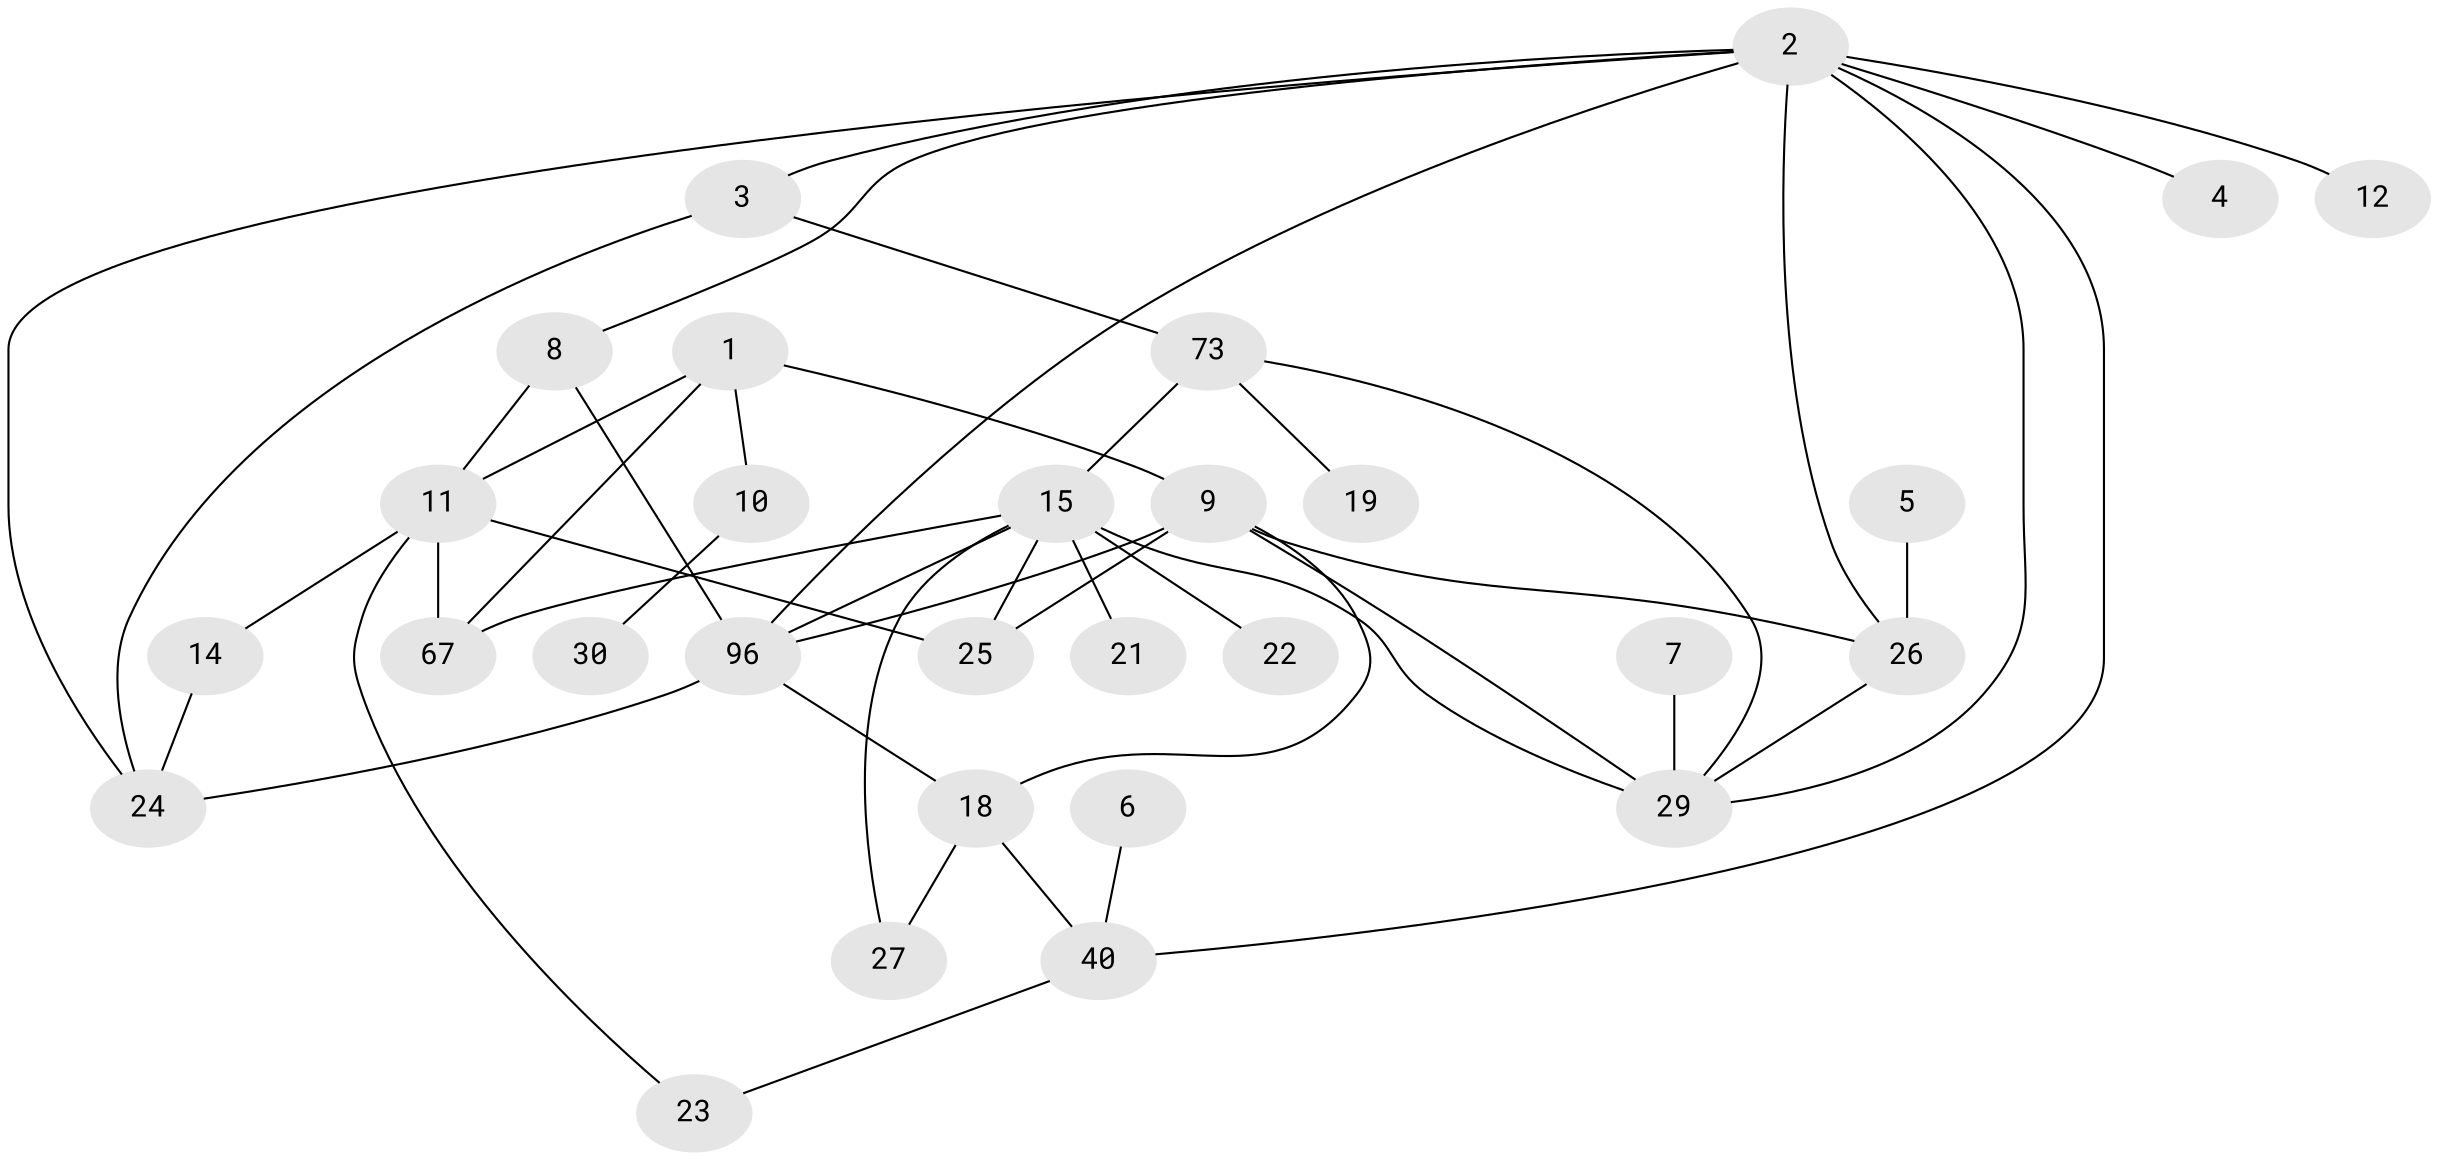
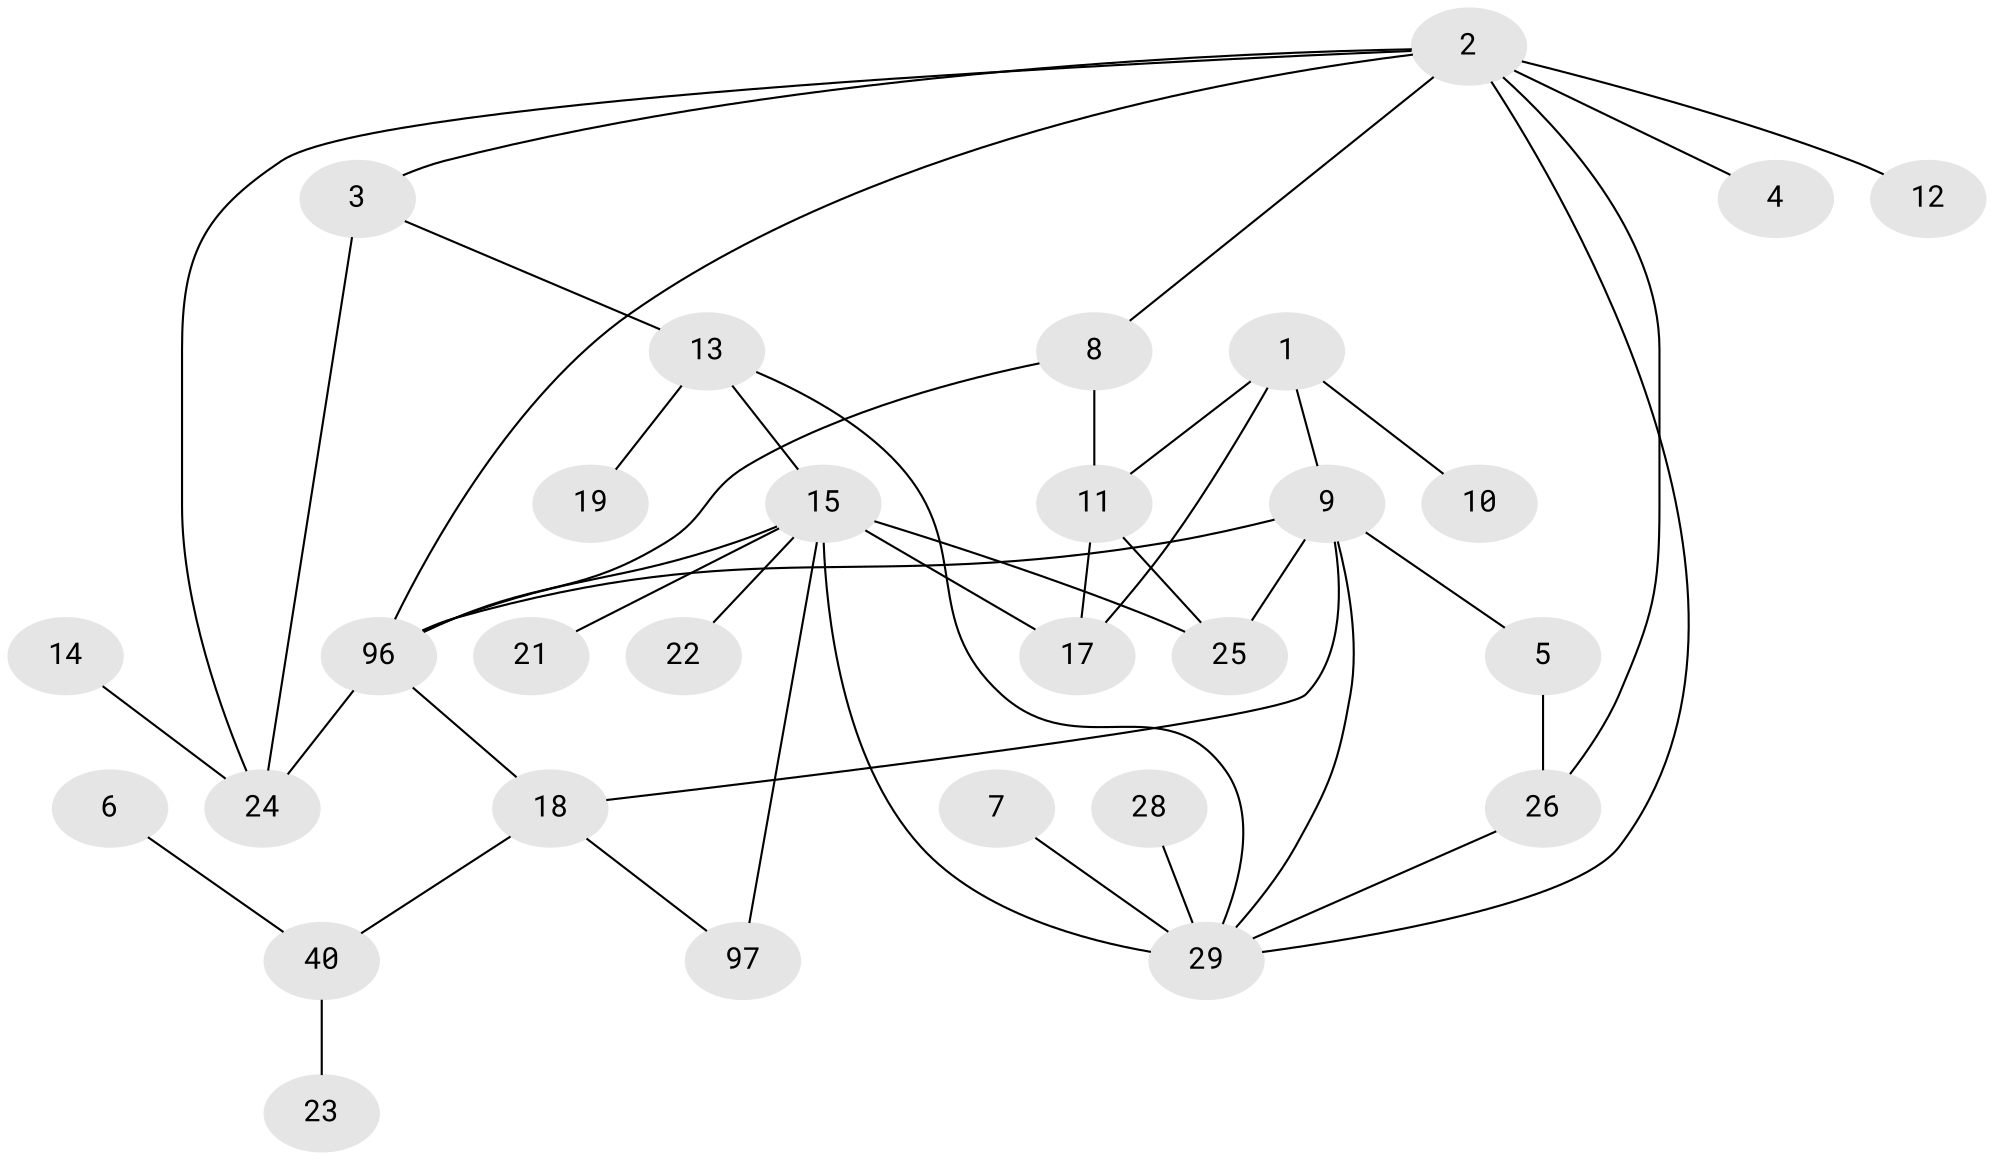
(1209, 351) -> (707, 351)
(322, 580) -> none
(1552, 591) -> (1435, 580)
(438, 656) -> (1077, 656)
(591, 656) -> none
(2005, 773) -> none
none -> (1149, 809)
(436, 837) -> none
(889, 961) -> (743, 961)
